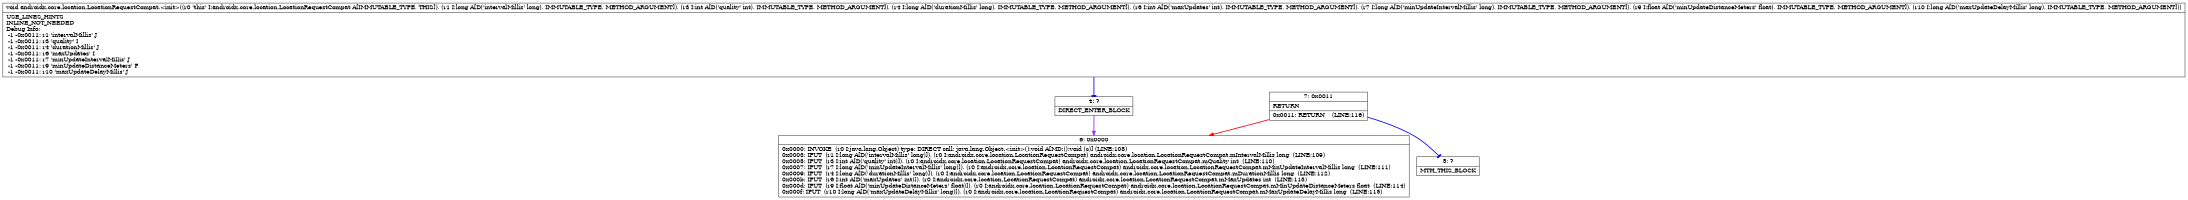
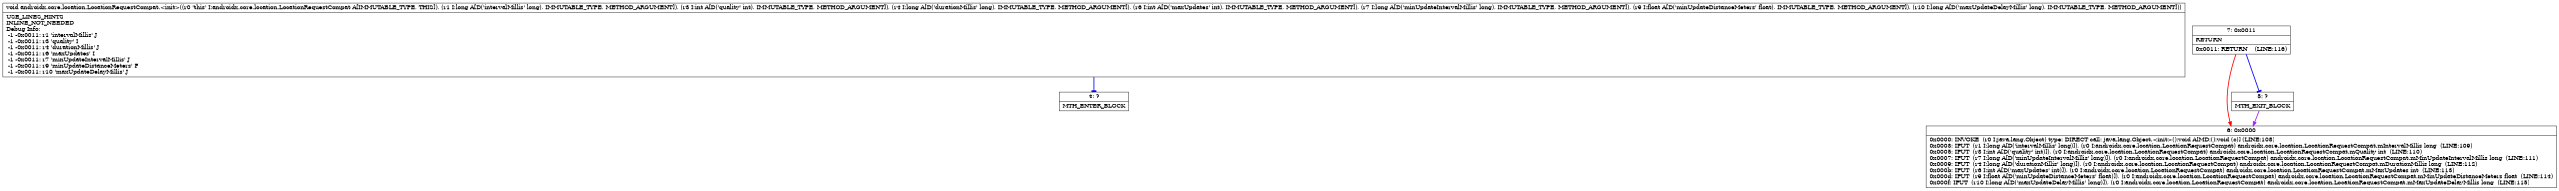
(1094, 111) -> (1094, 106)
(1094, 123) -> (2257, 116)
(1448, 171) -> (2263, 106)
